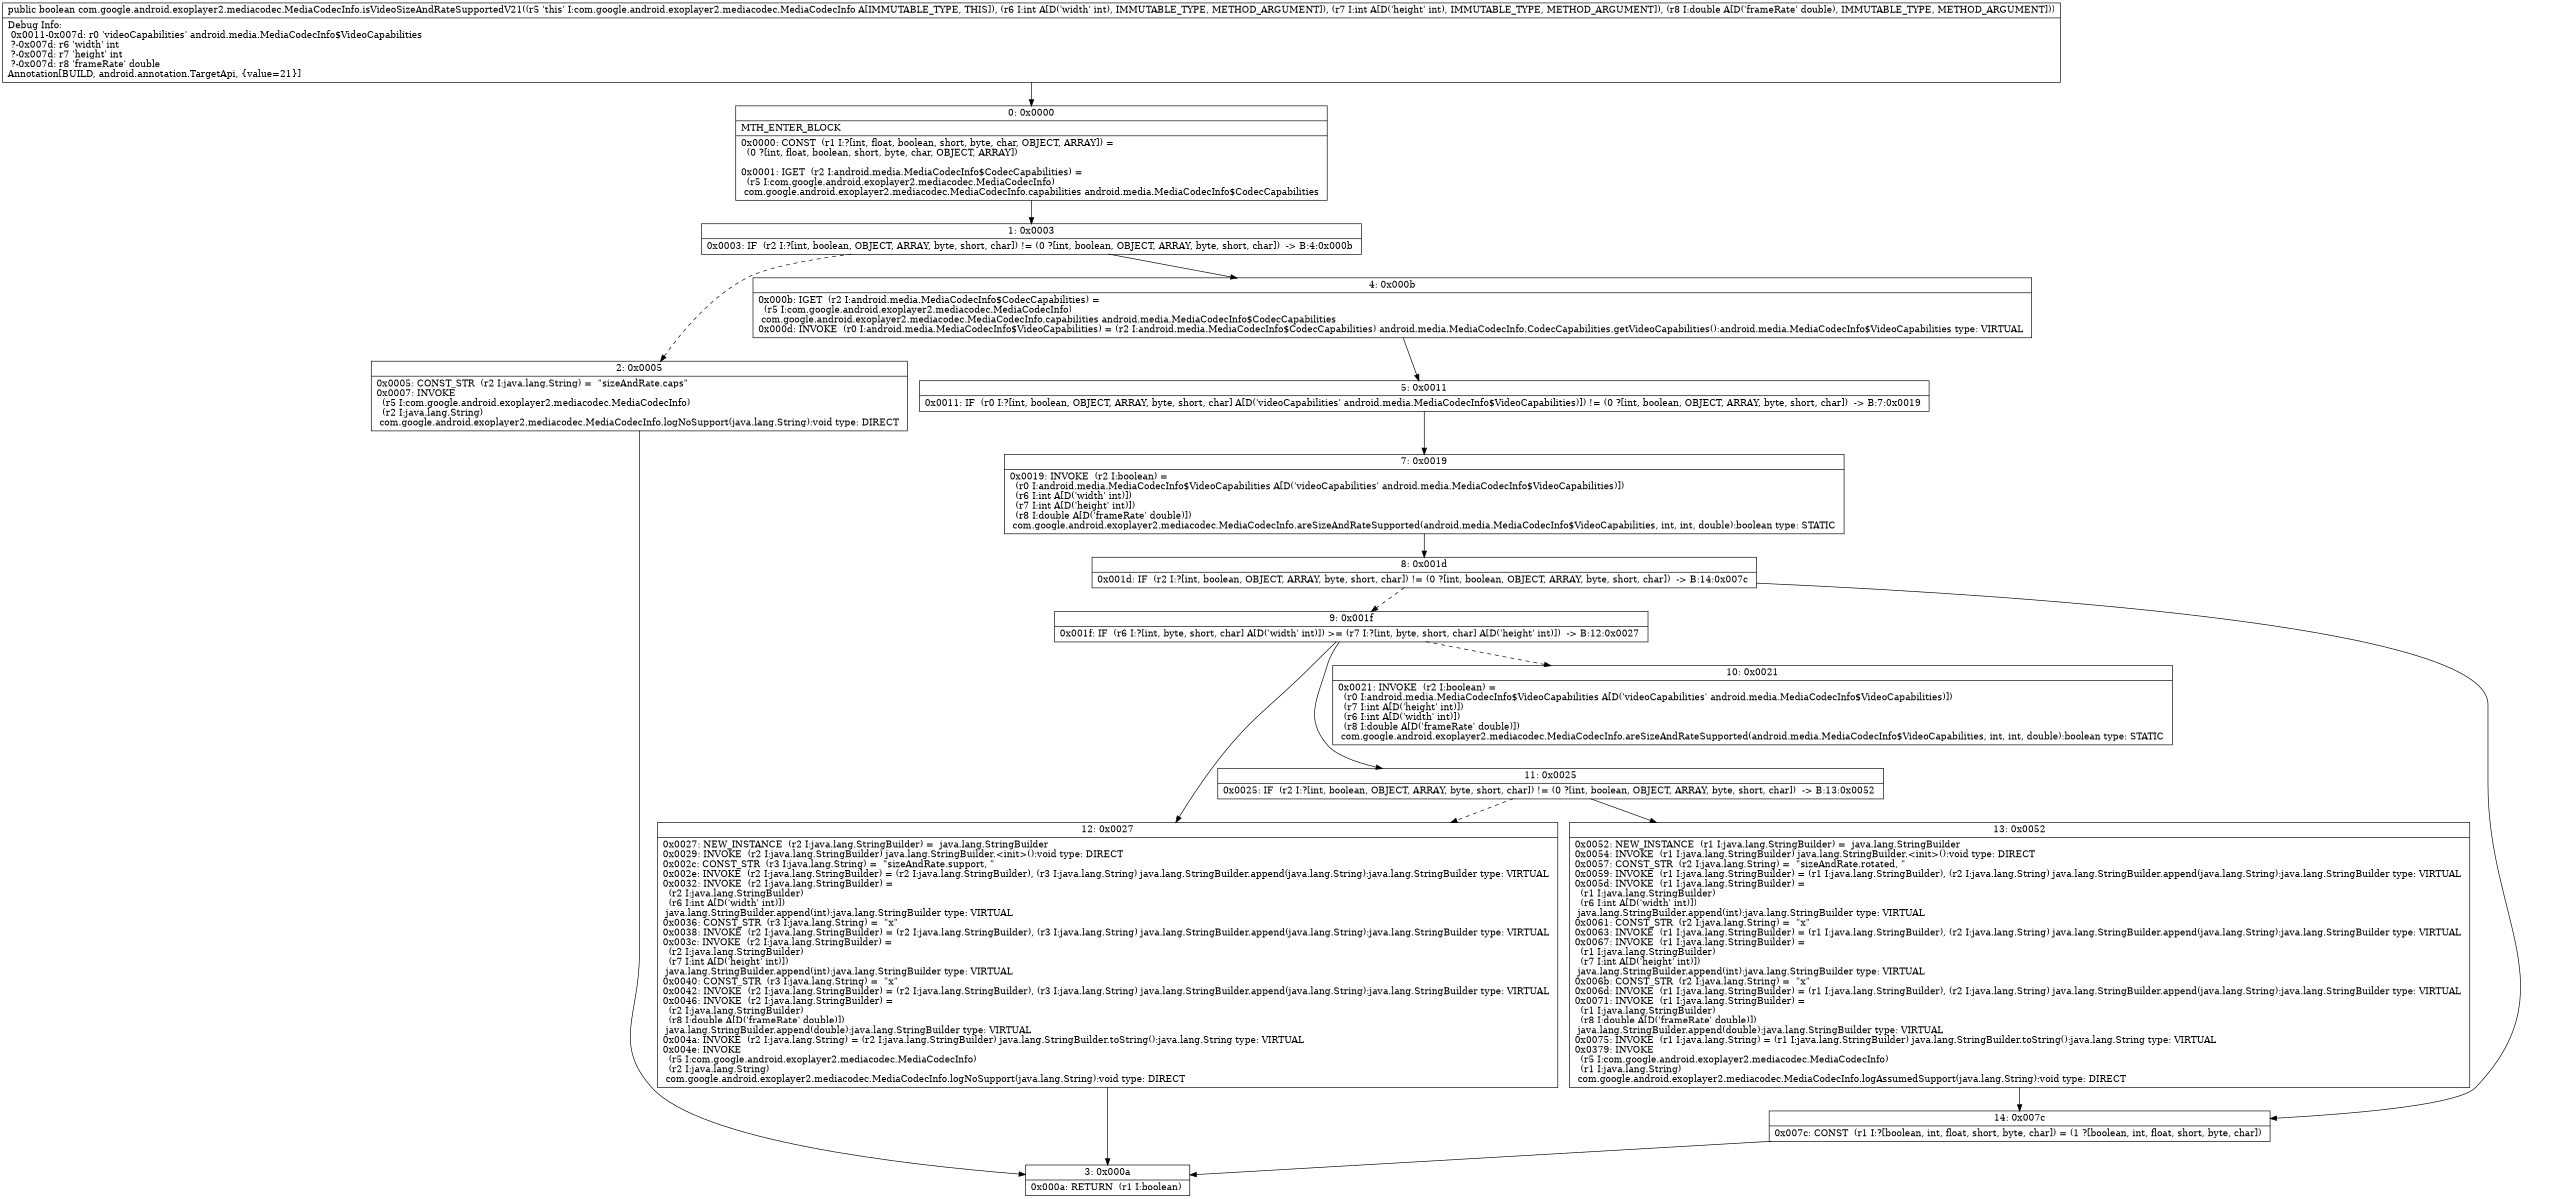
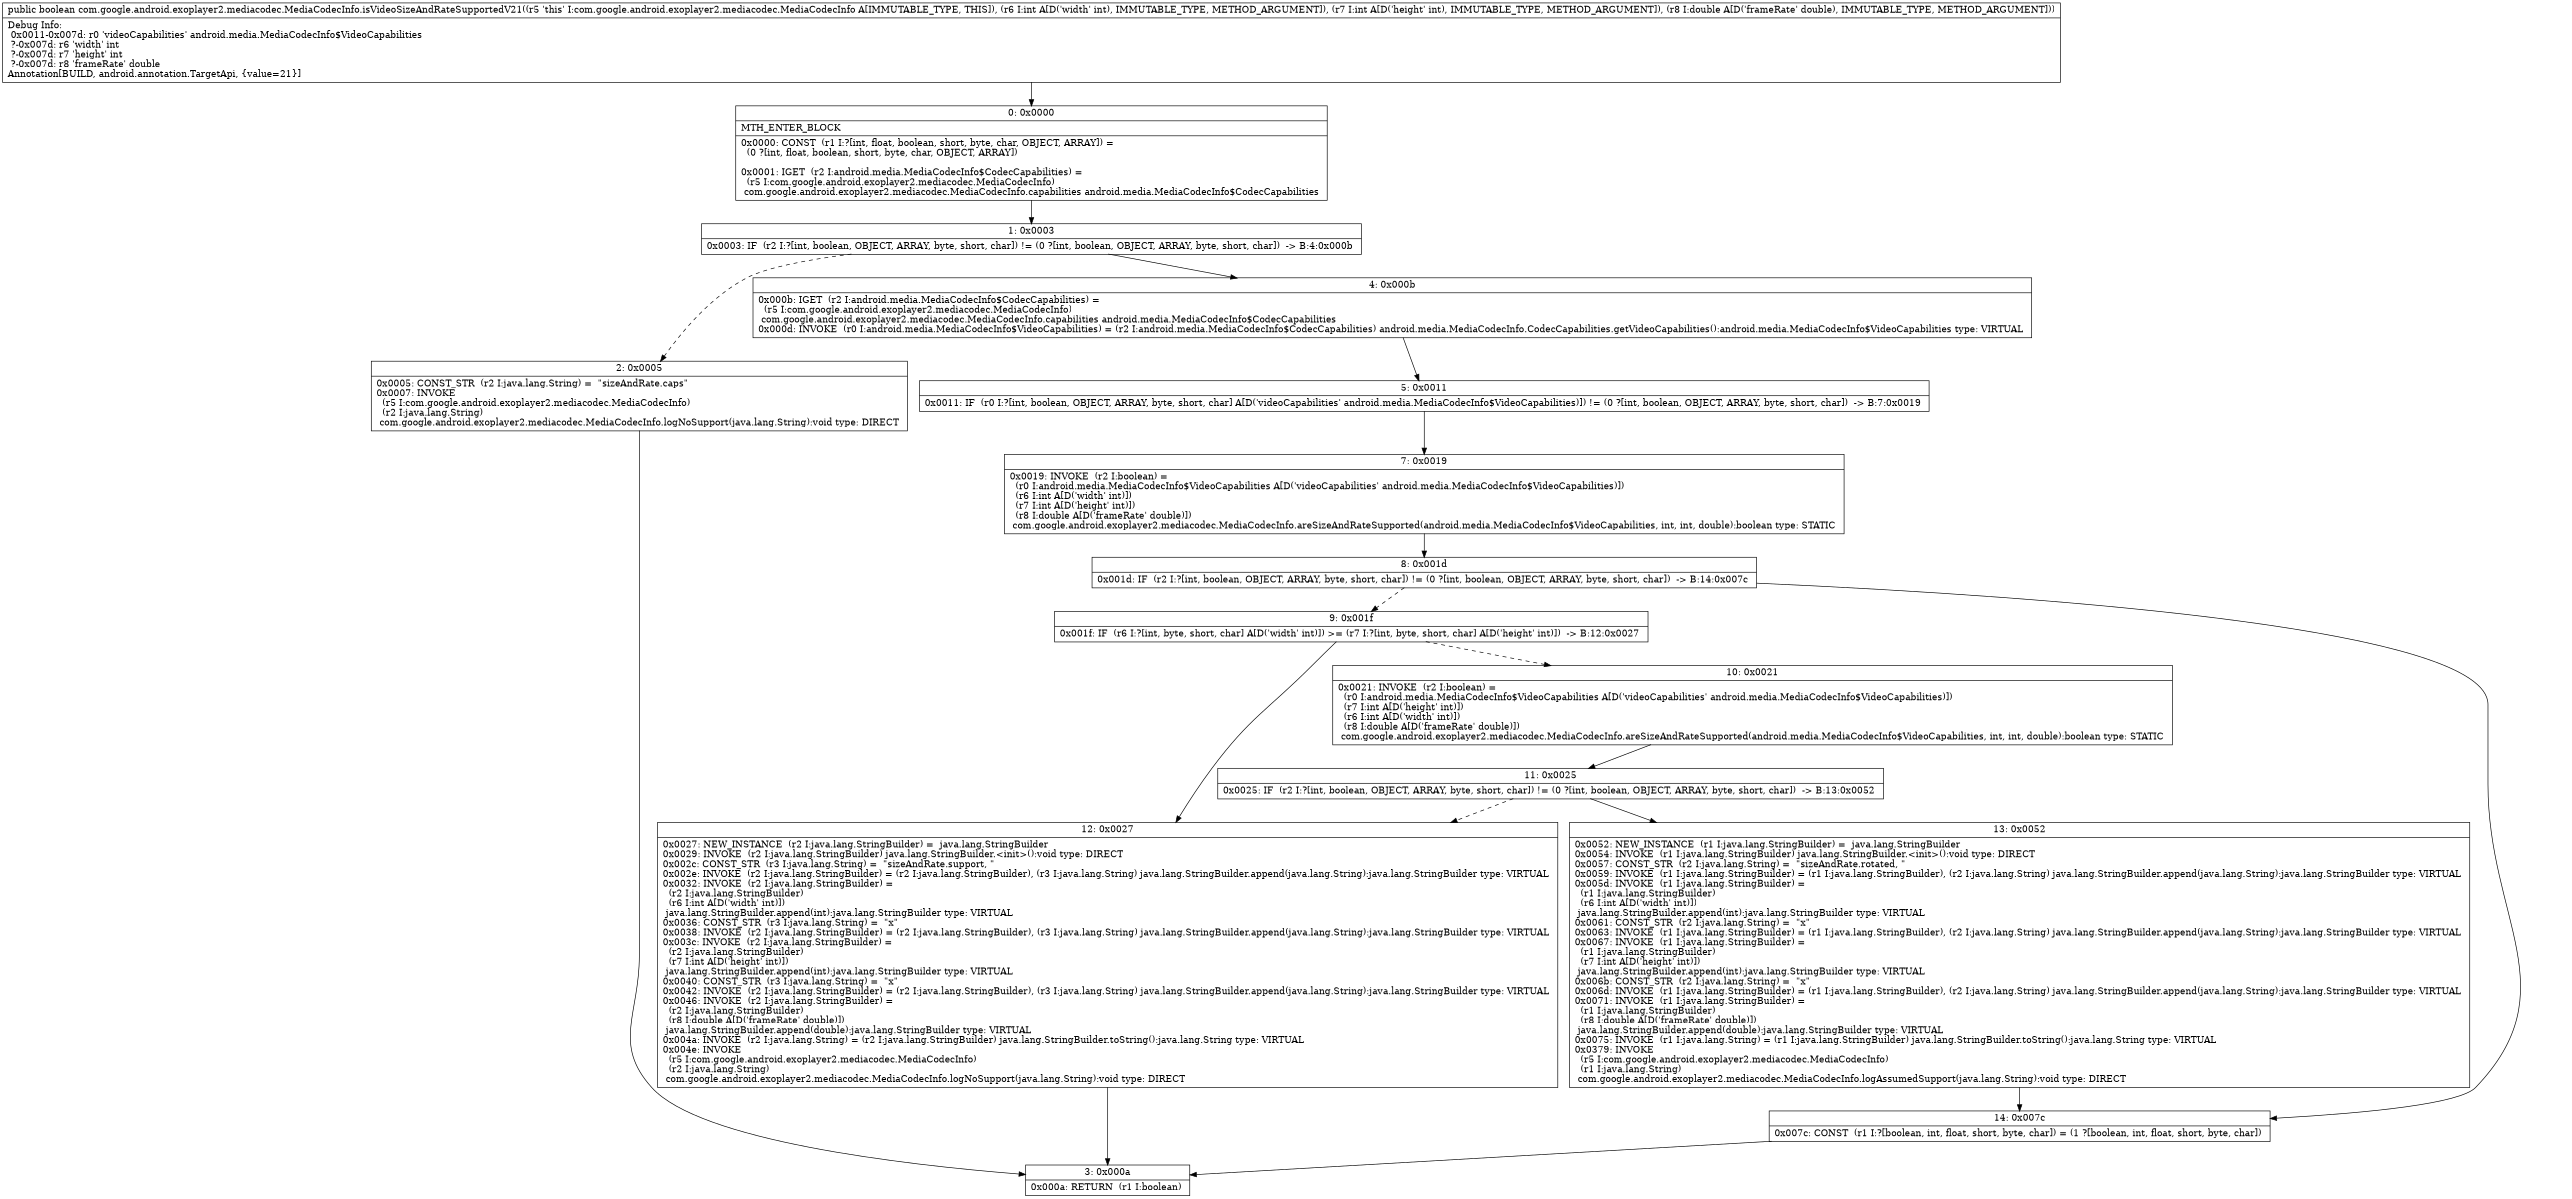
(1315, 720) -> (1623, 755)
